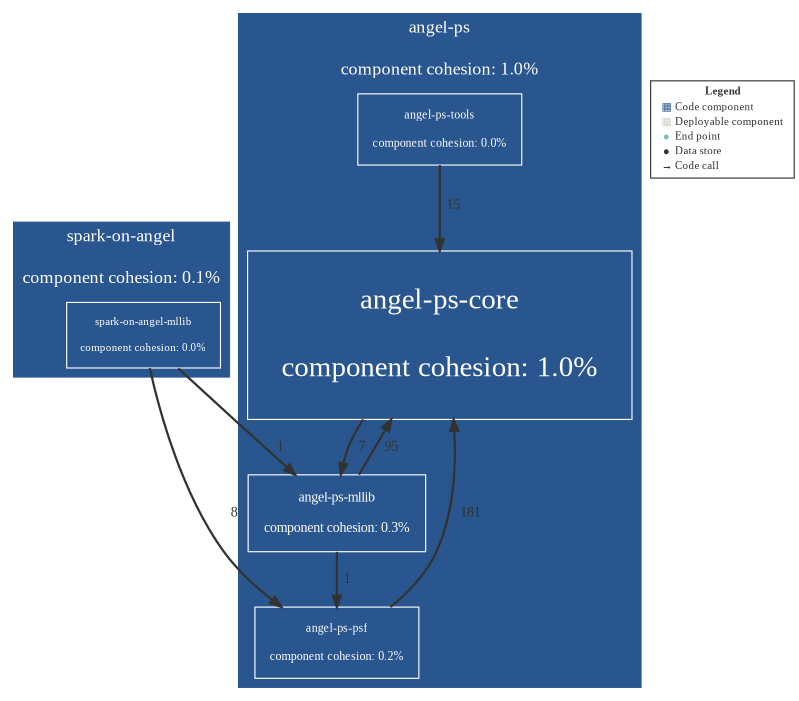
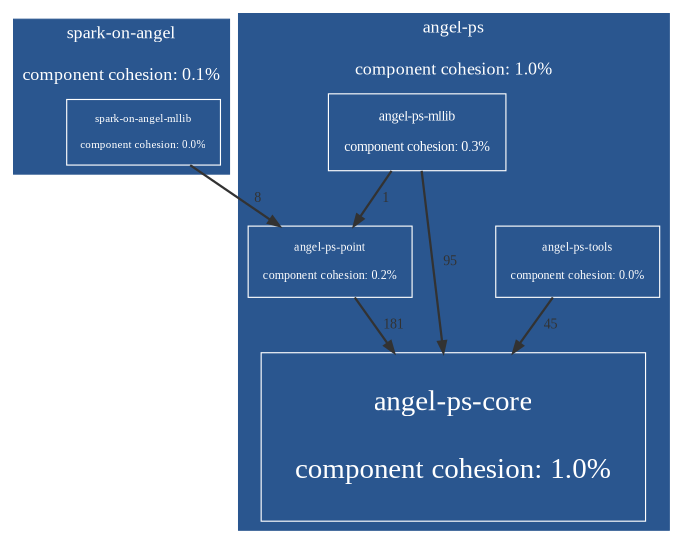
(722, 129) -> none
(451, 206) -> (548, 325)
(230, 415) -> none
(351, 440) -> none
(337, 643) -> (330, 262)
